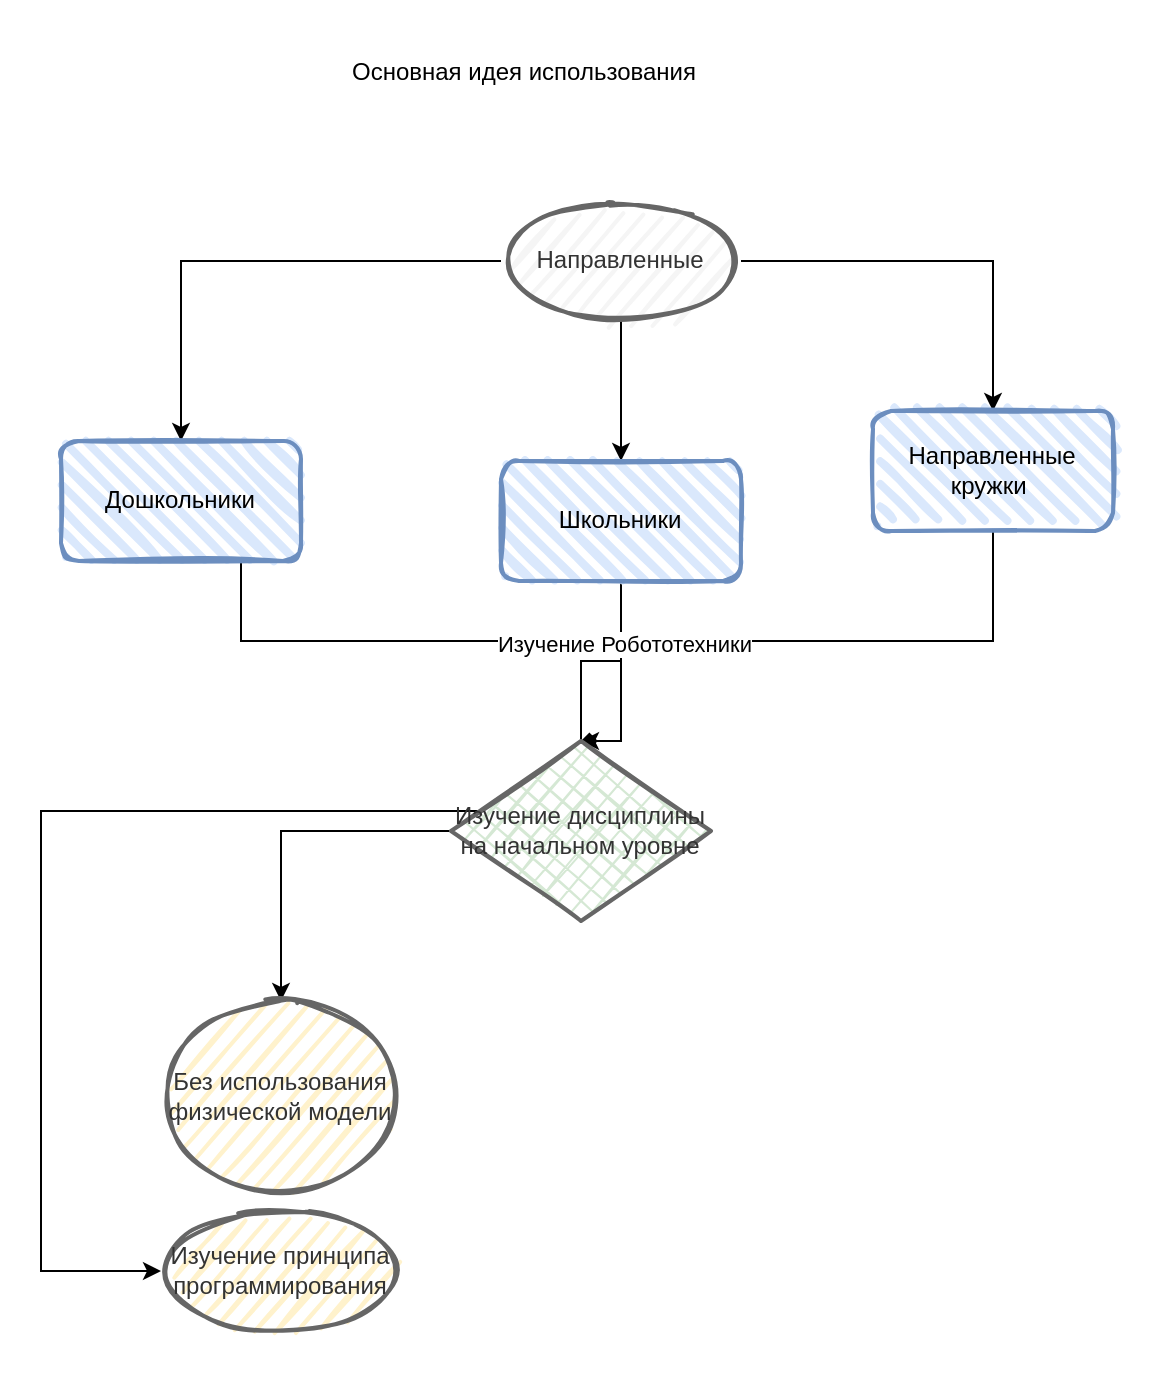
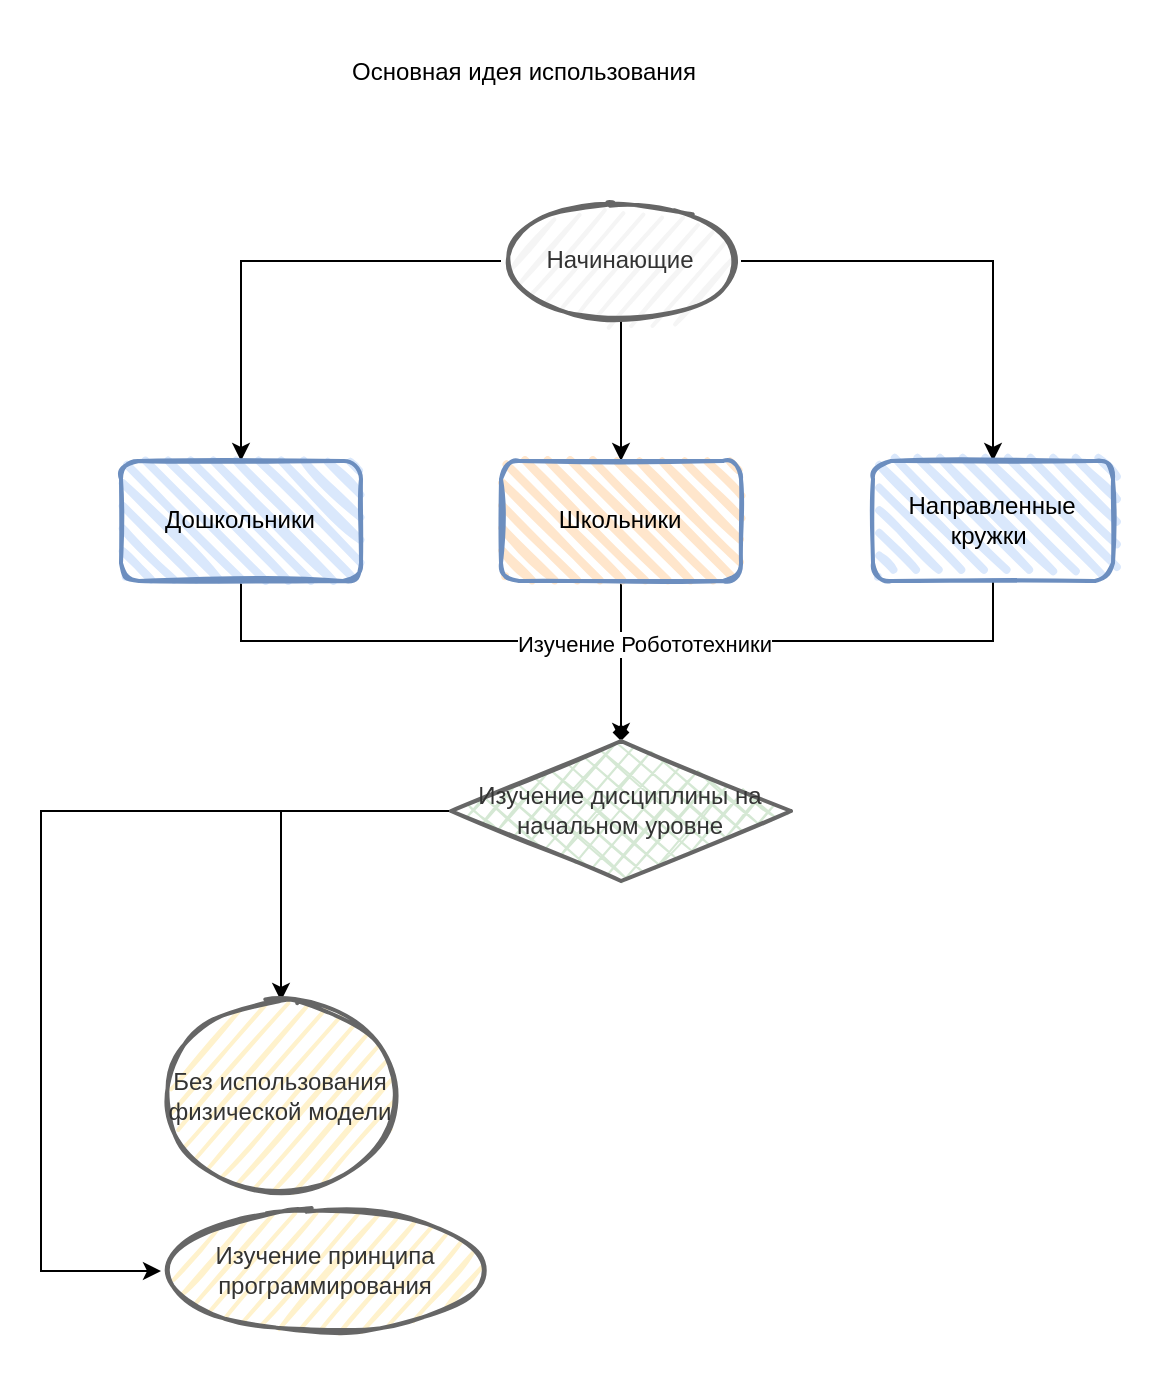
(621, 261) -> (621, 261)
(993, 471) -> (993, 521)
(181, 501) -> (241, 521)
(621, 521) -> (621, 521)
(581, 831) -> (621, 811)
(281, 1271) -> (326, 1271)
